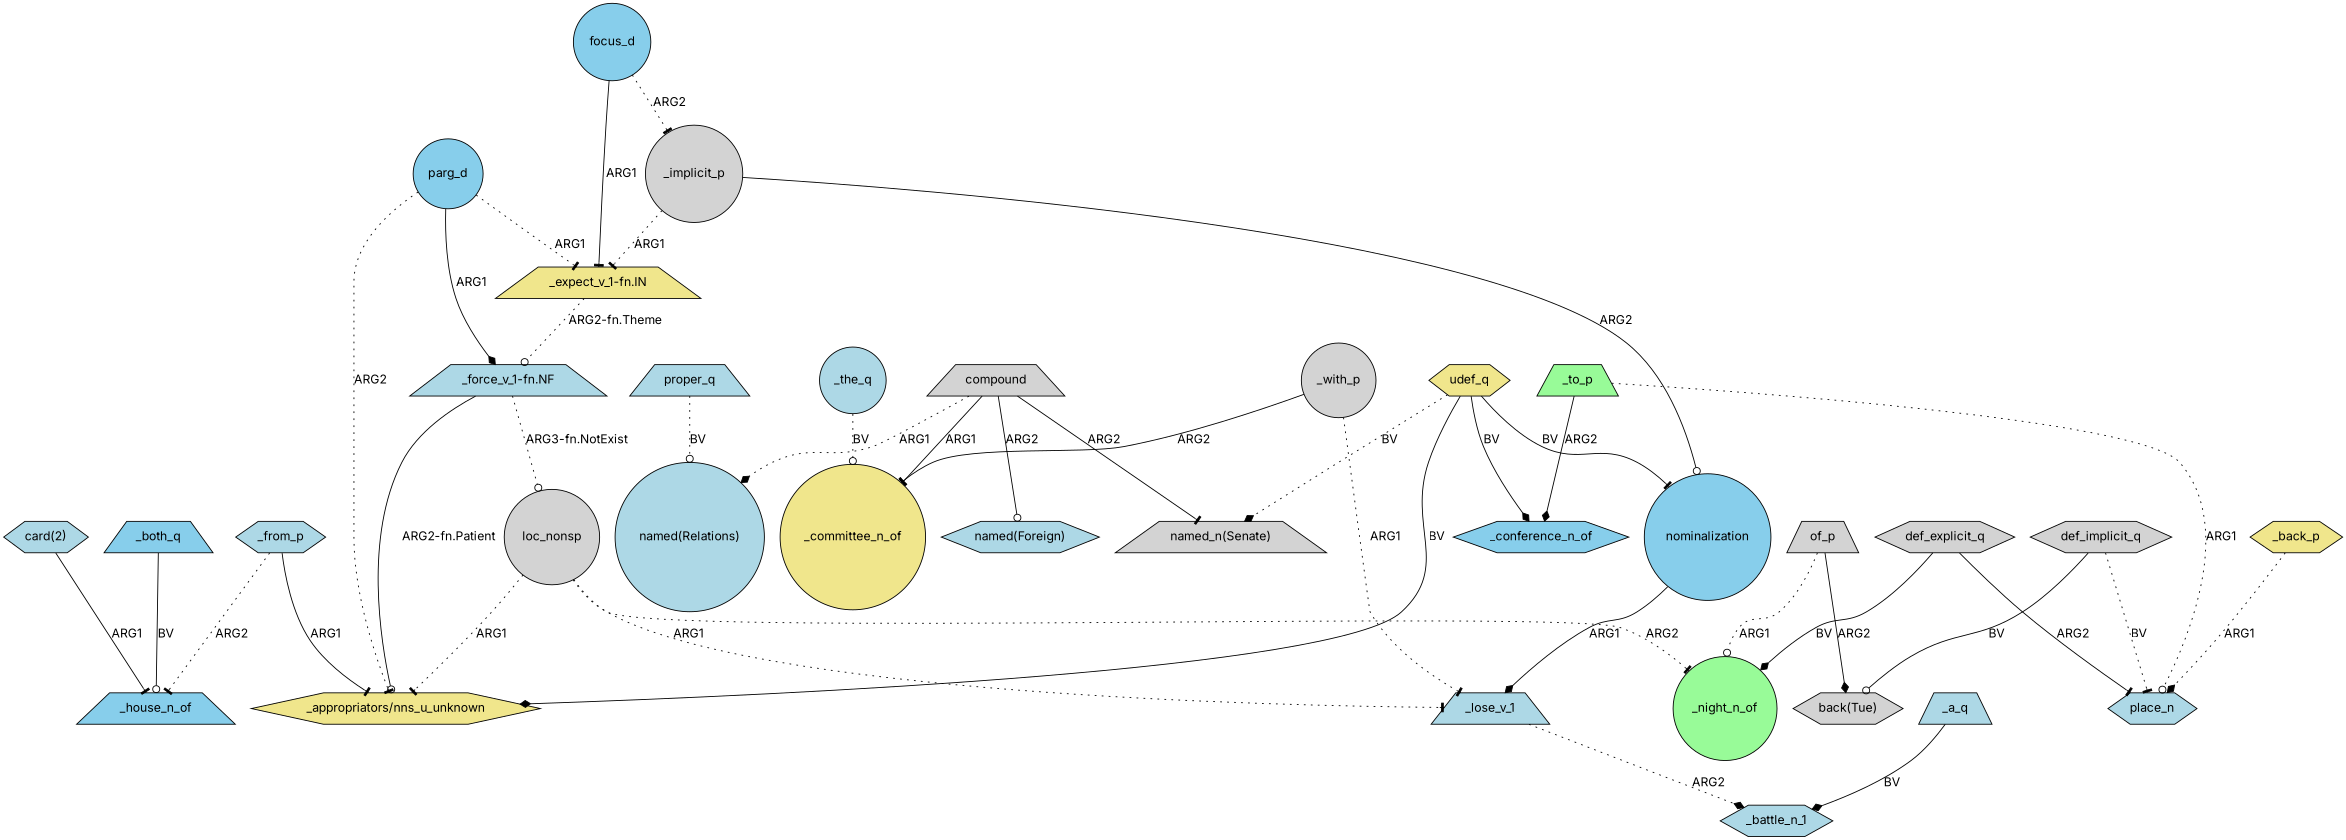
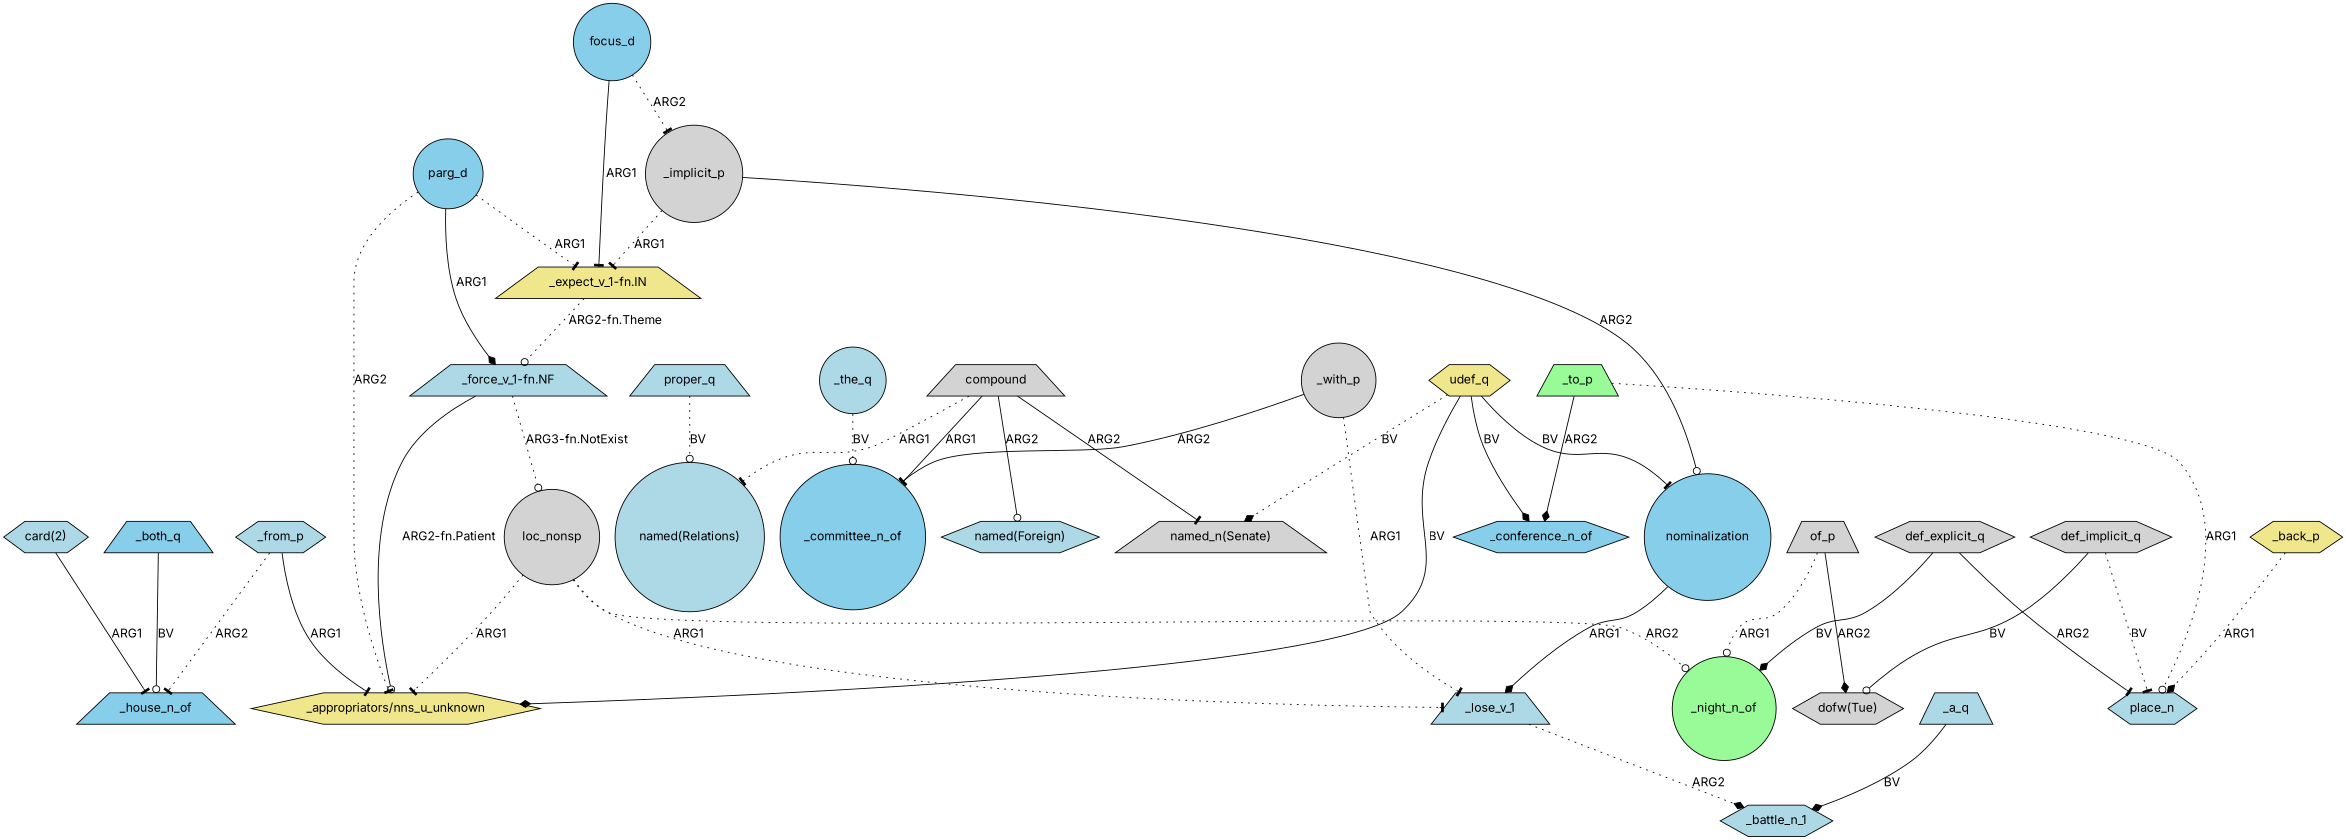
(863, 449) -> (860, 450)
(853, 537) -> (853, 537)
(1128, 622) -> (1127, 622)
(1848, 709) -> (1848, 709)
